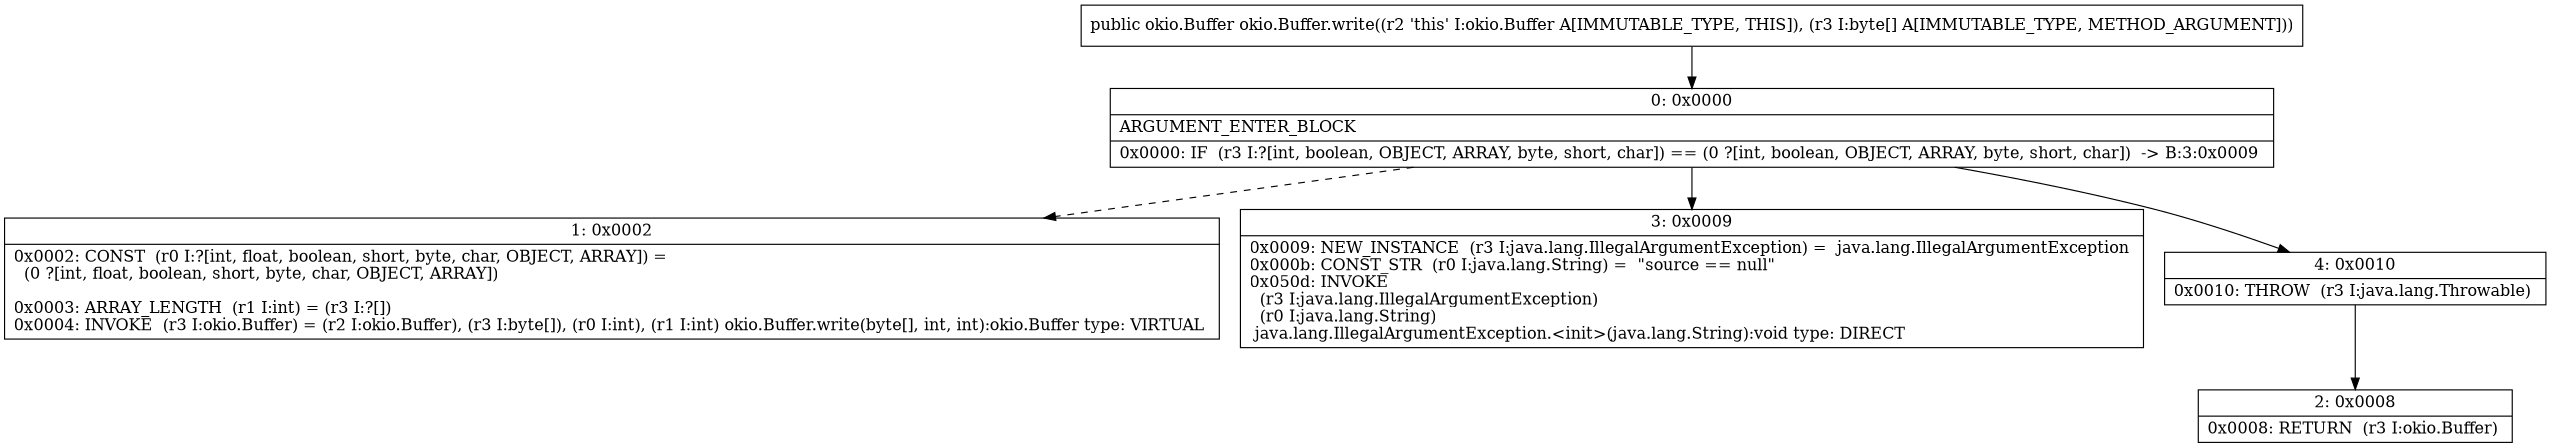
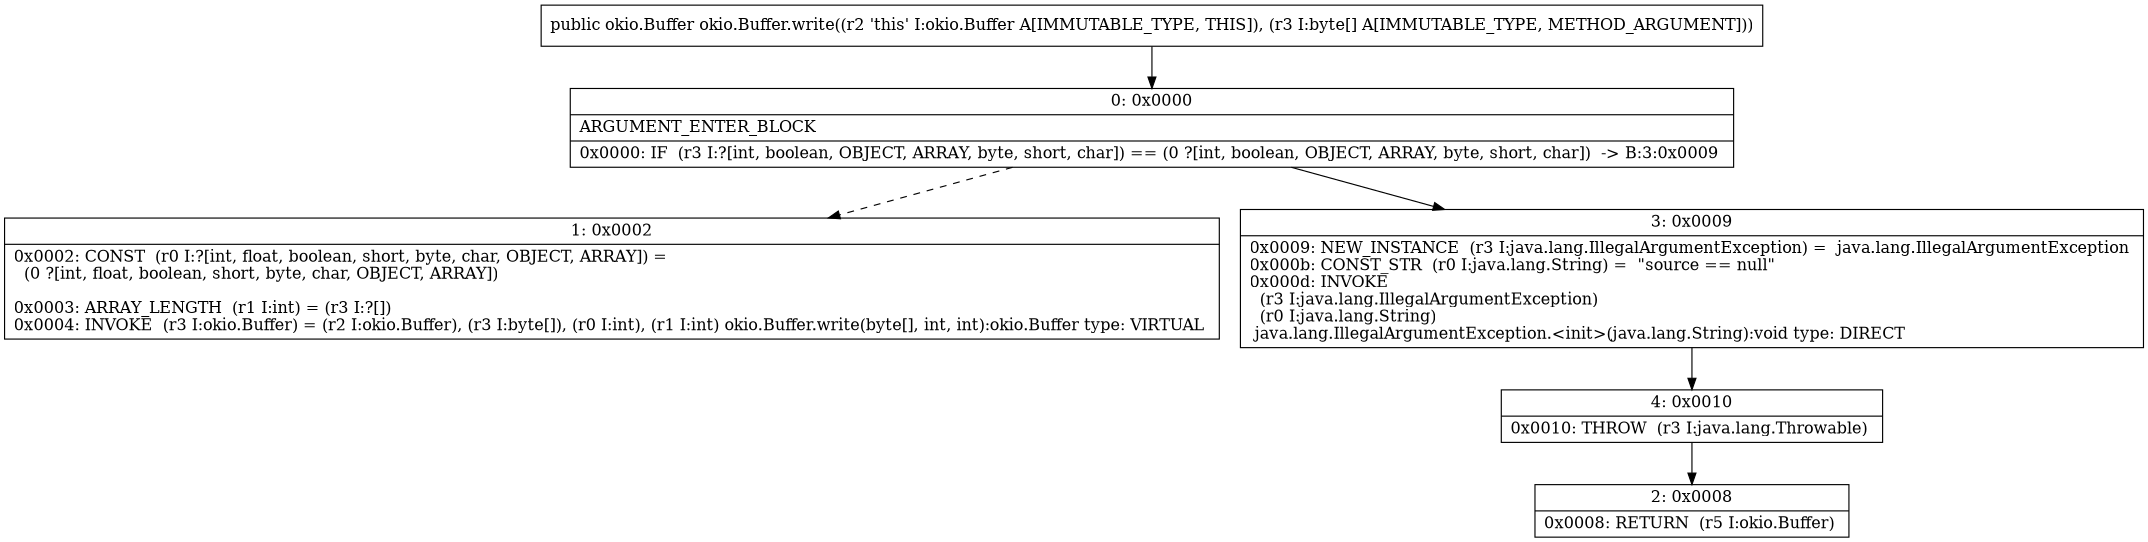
(2119, 201) -> (1692, 363)
(1324, 283) -> (1324, 283)
(2355, 429) -> (1692, 523)
